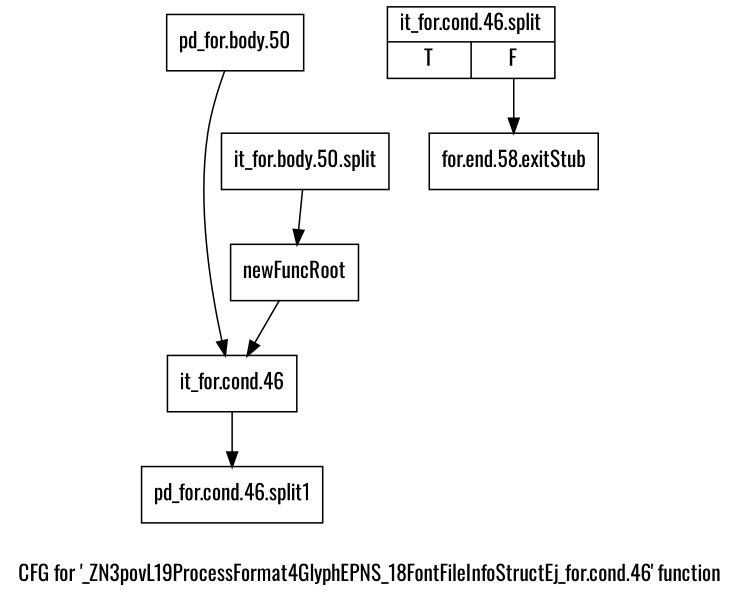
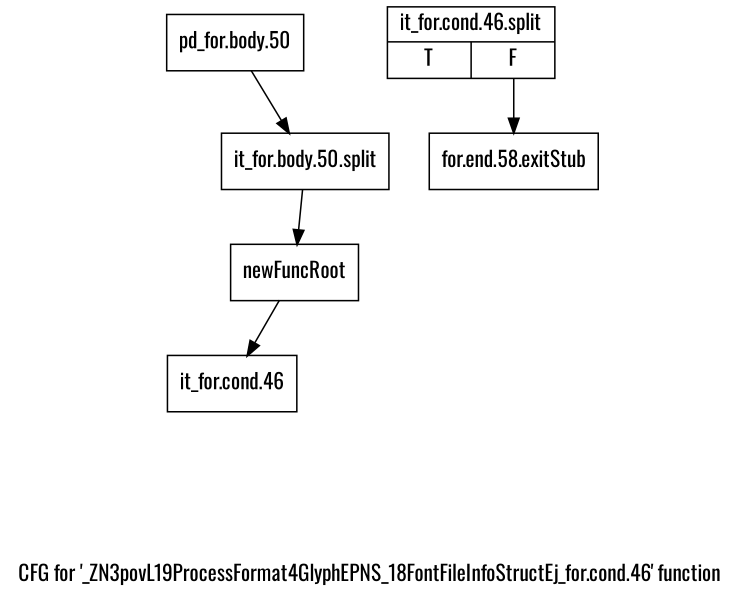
(204, 205) -> (266, 95)
(232, 495) -> none
